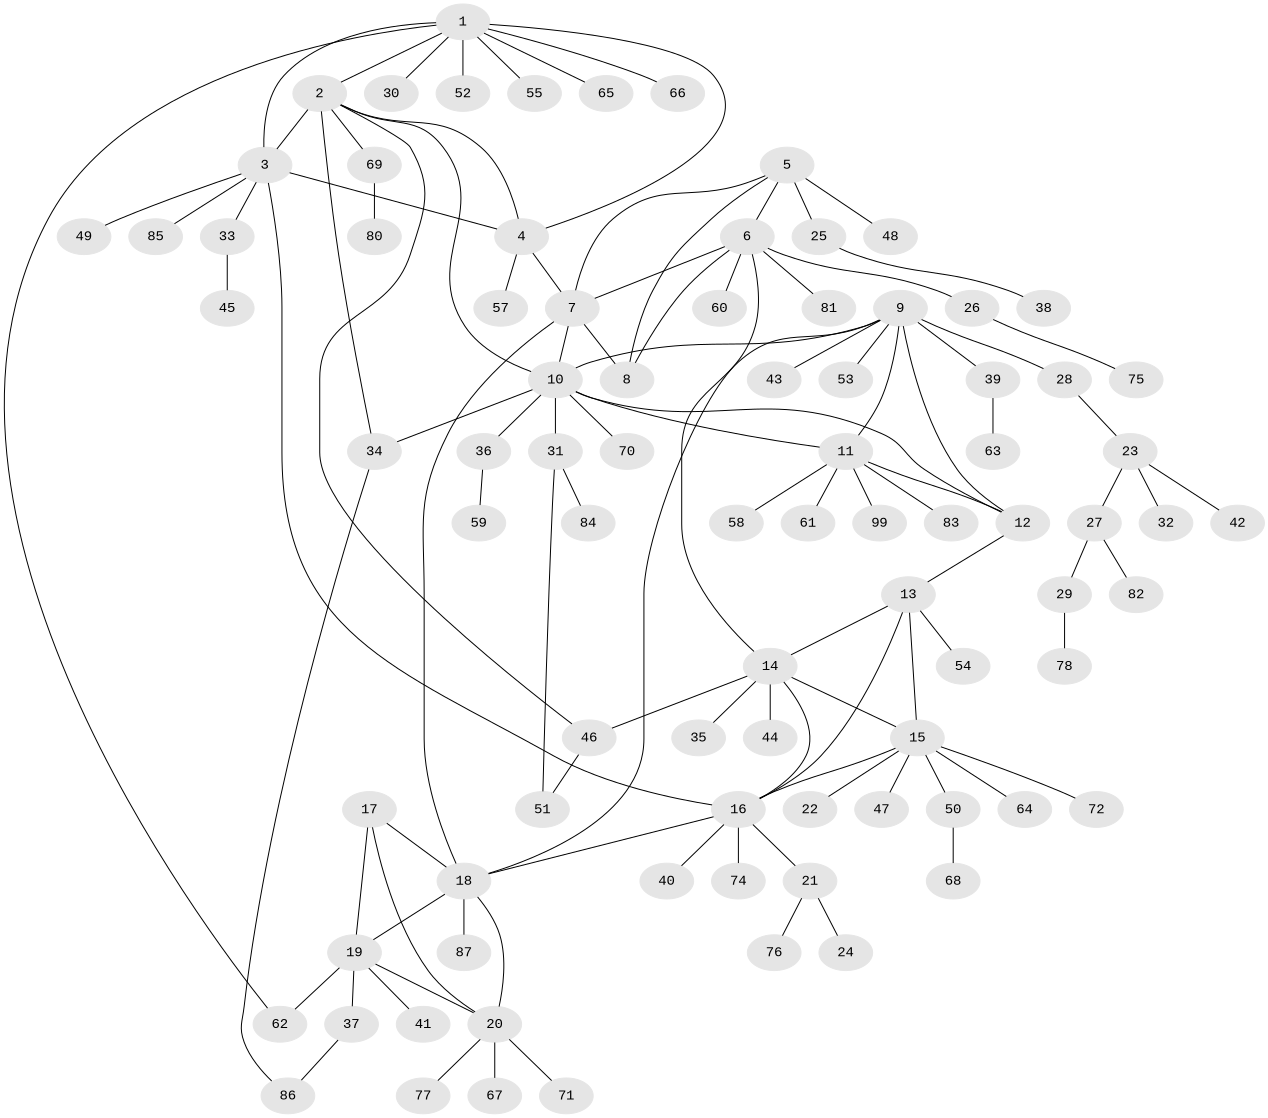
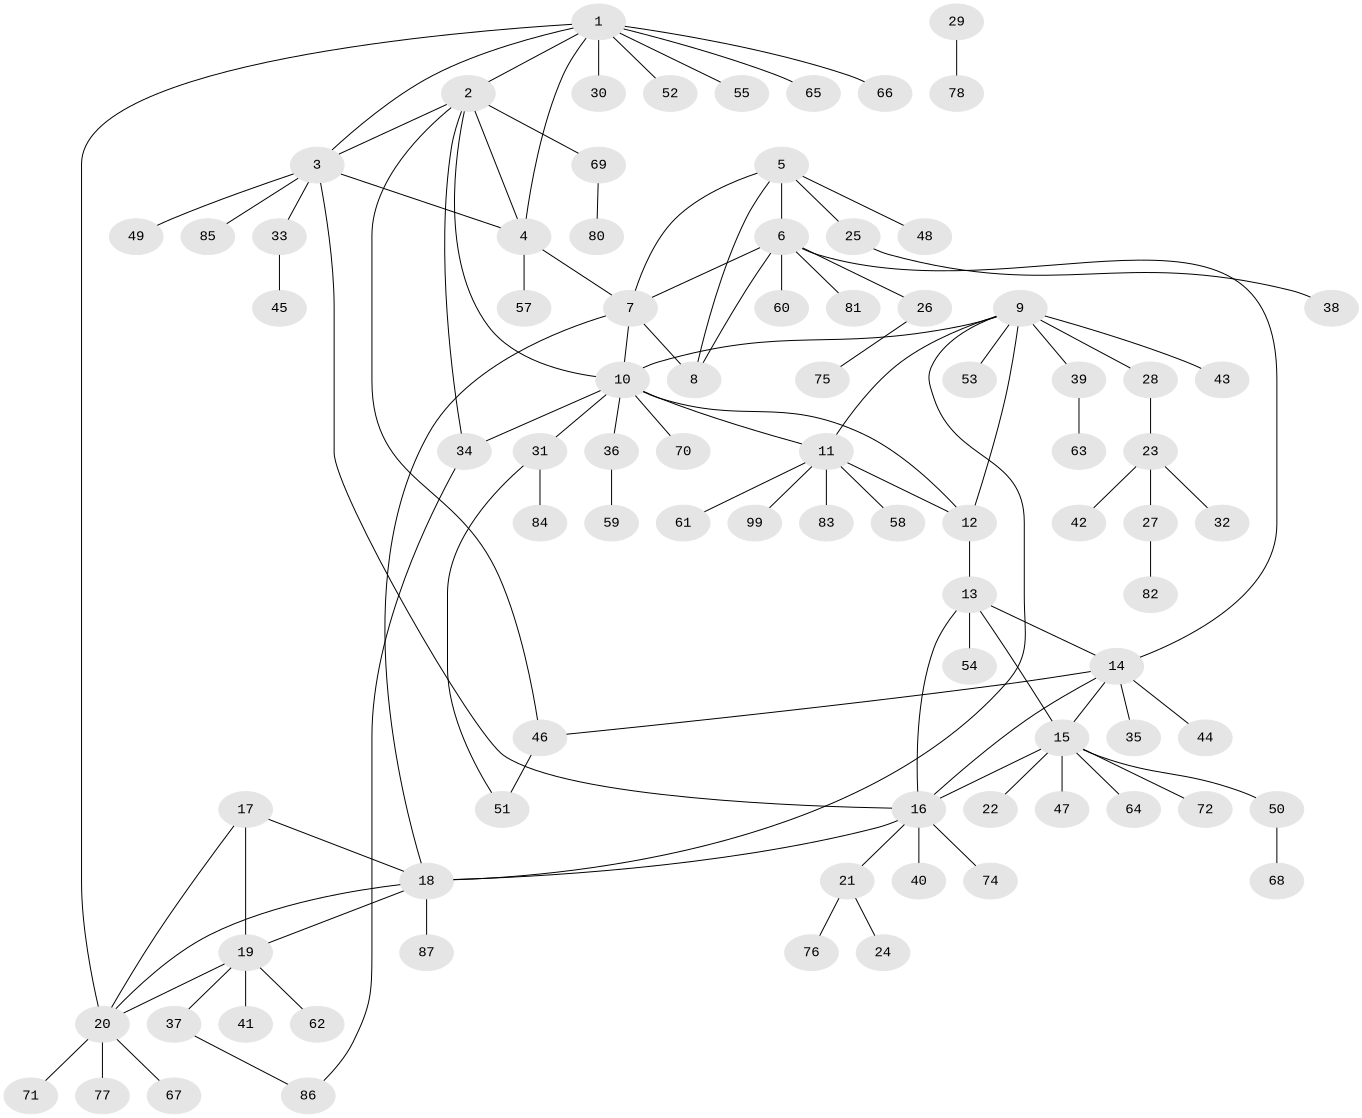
(8, 418) -> (82, 321)
(1079, 559) -> none
